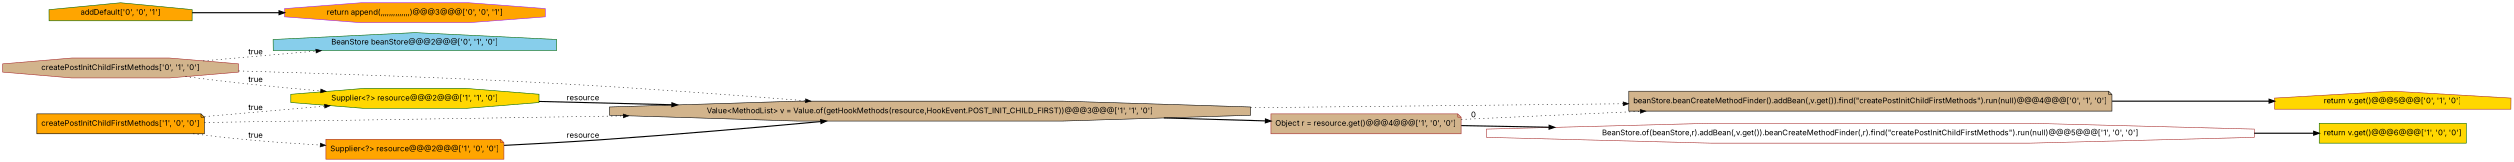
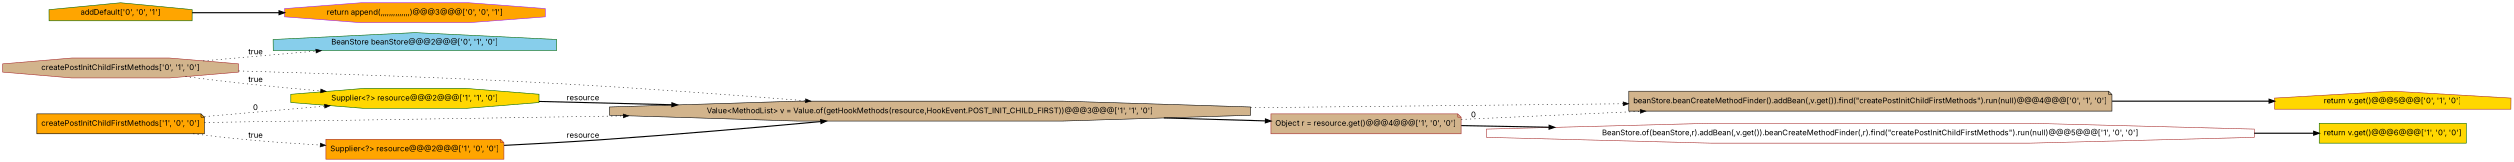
(256, 108) -> (256, 108)
